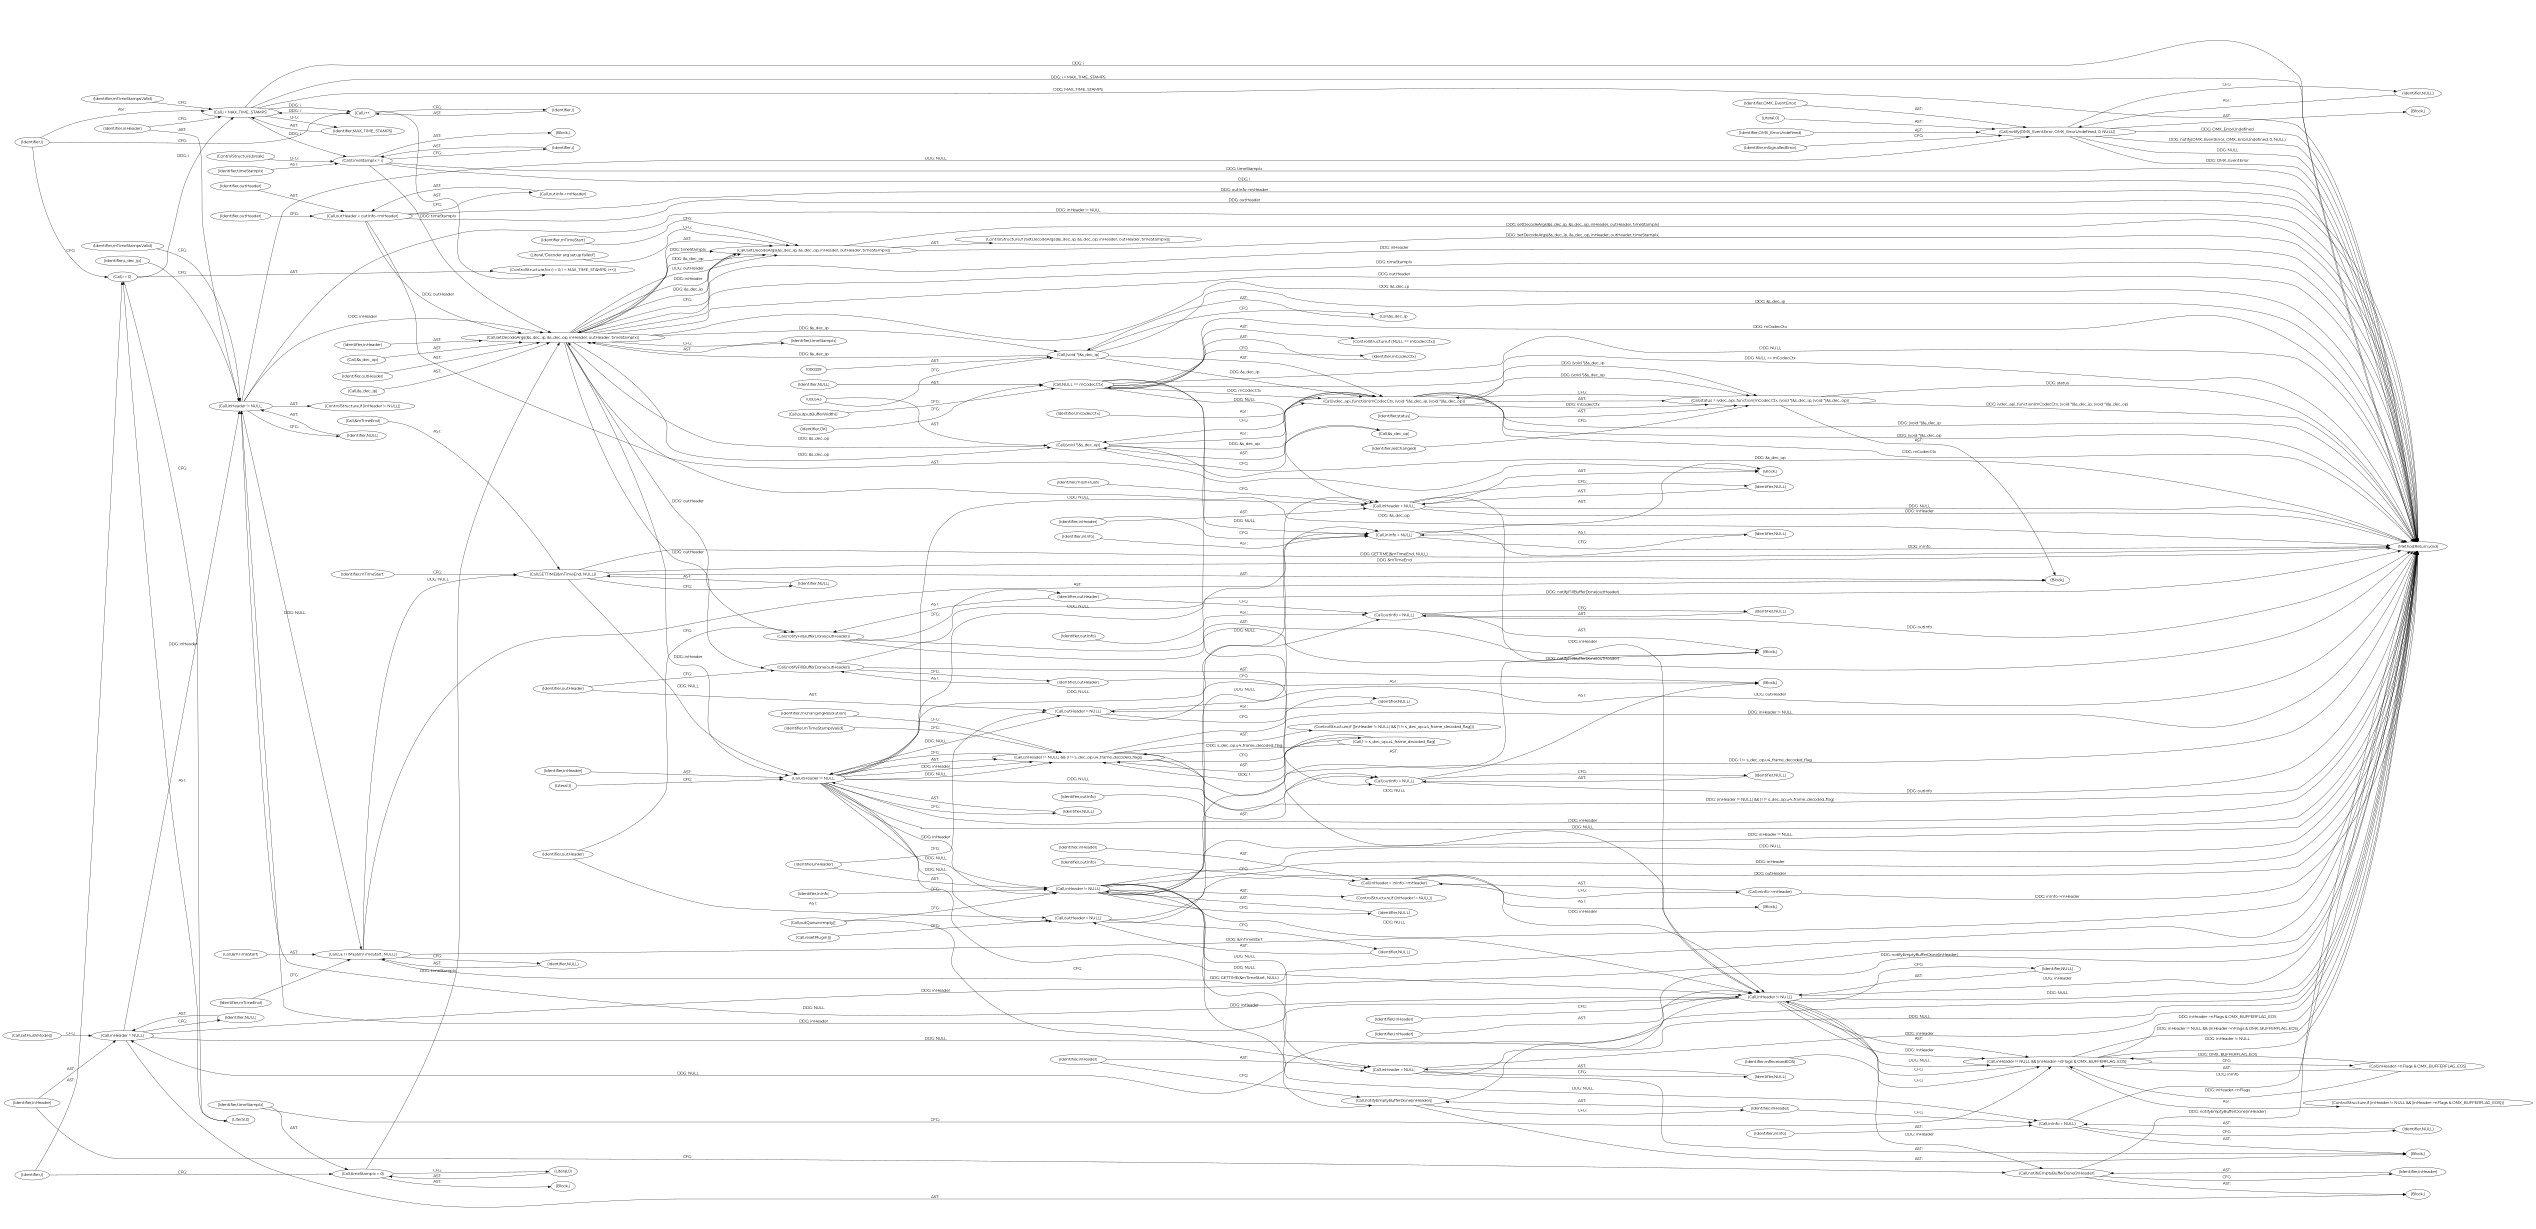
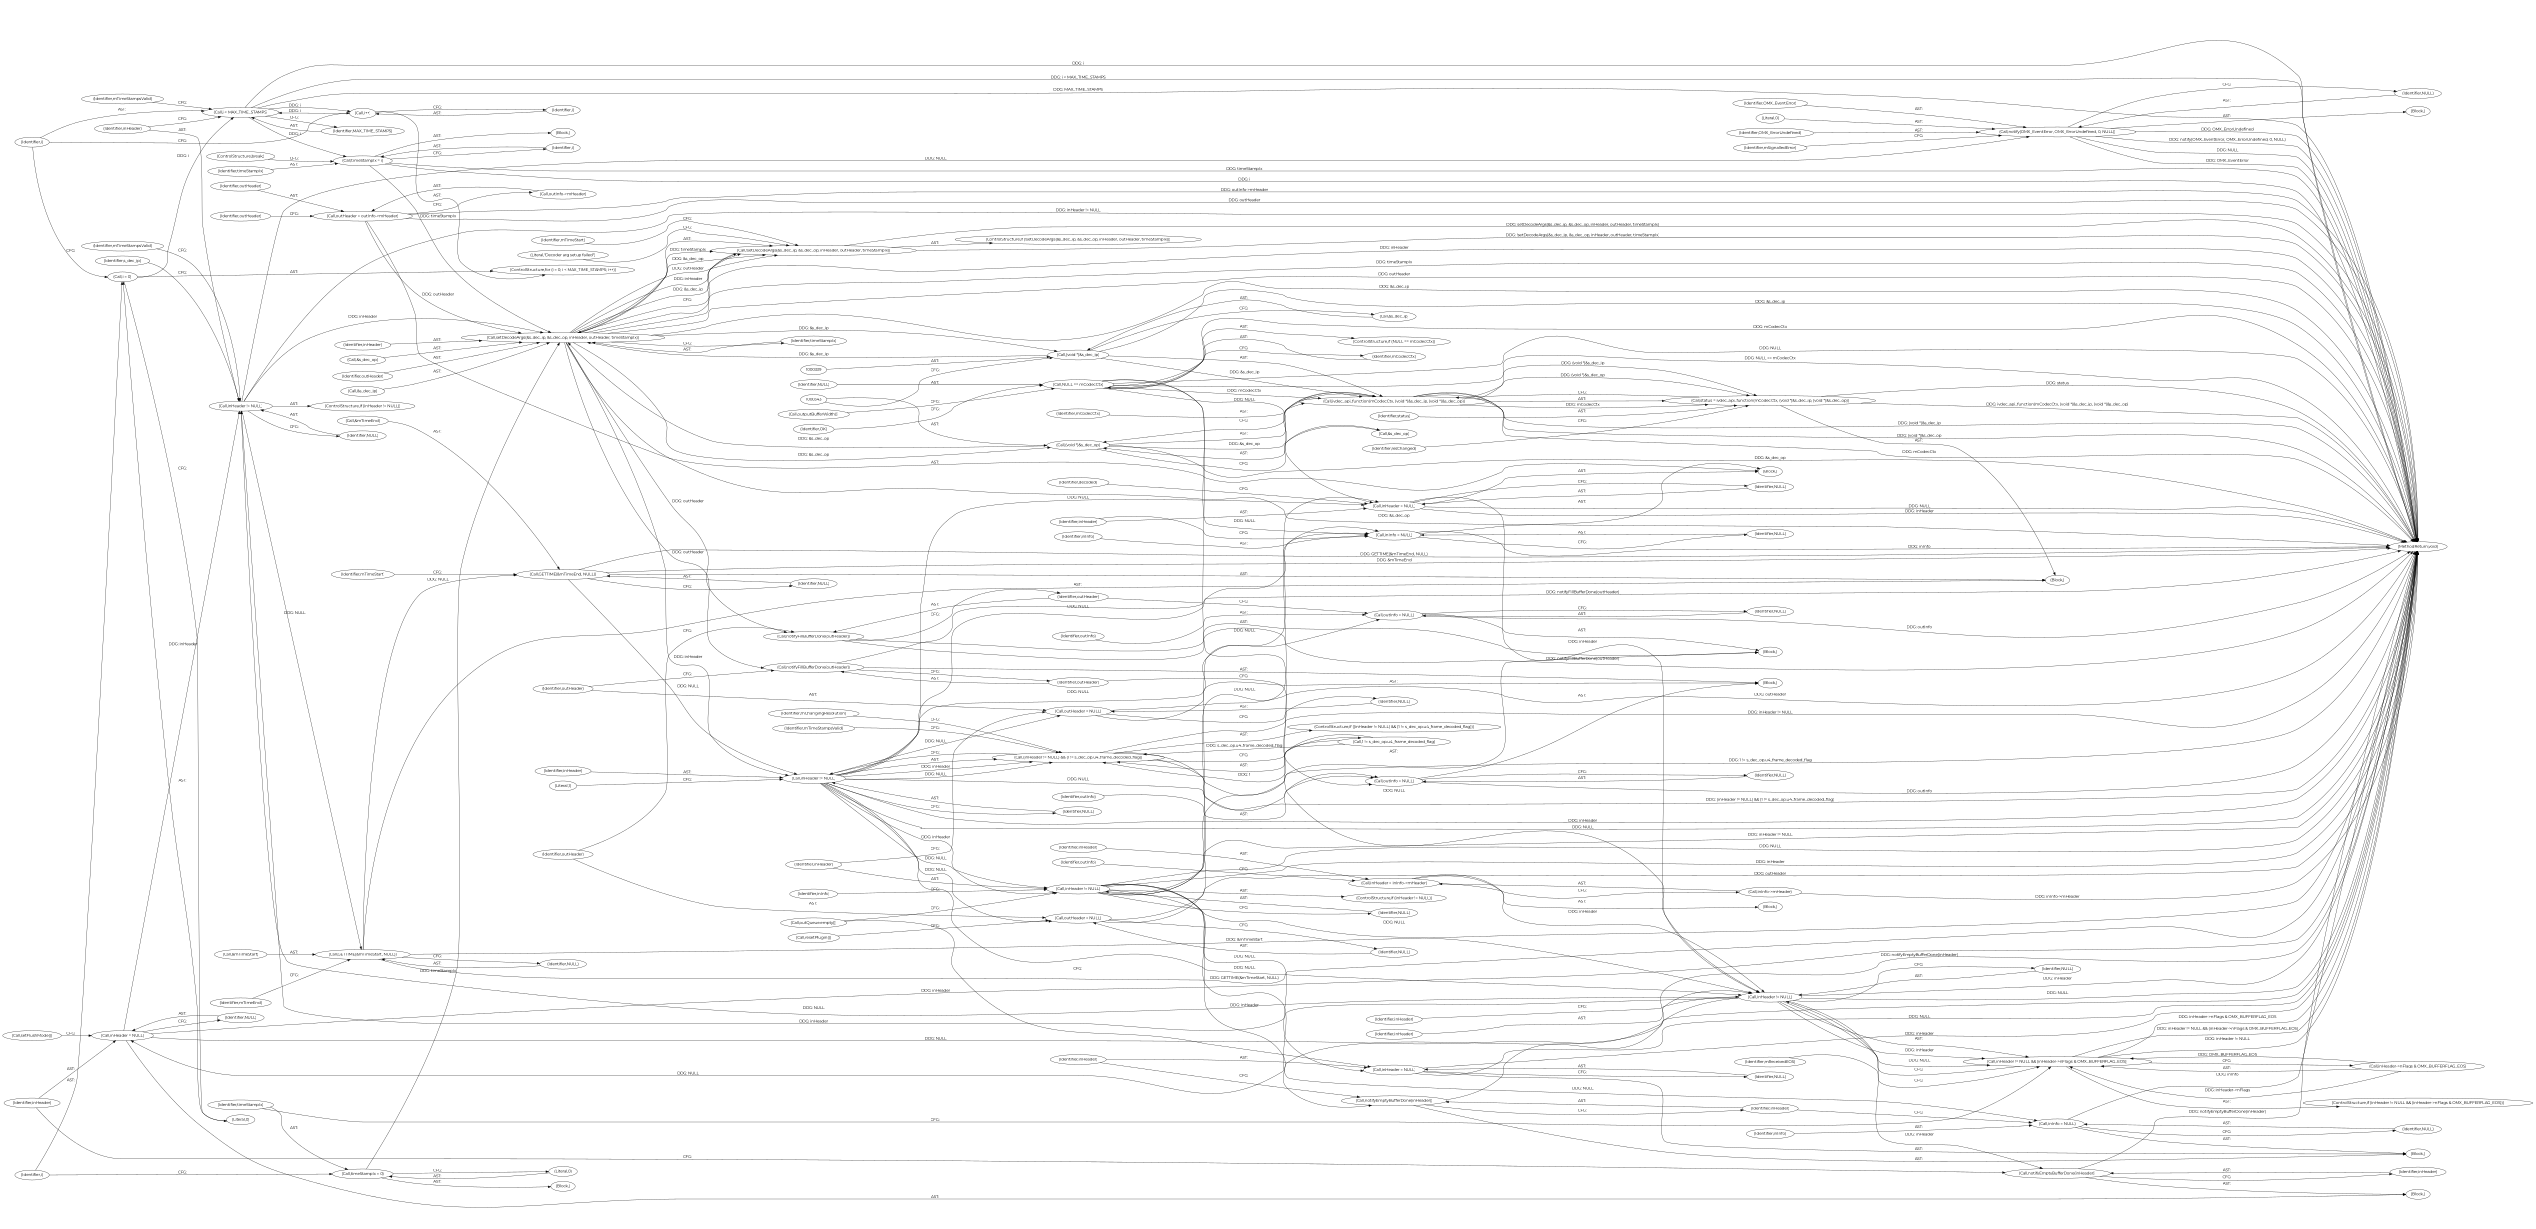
(1078, 483) -> (1078, 483)
